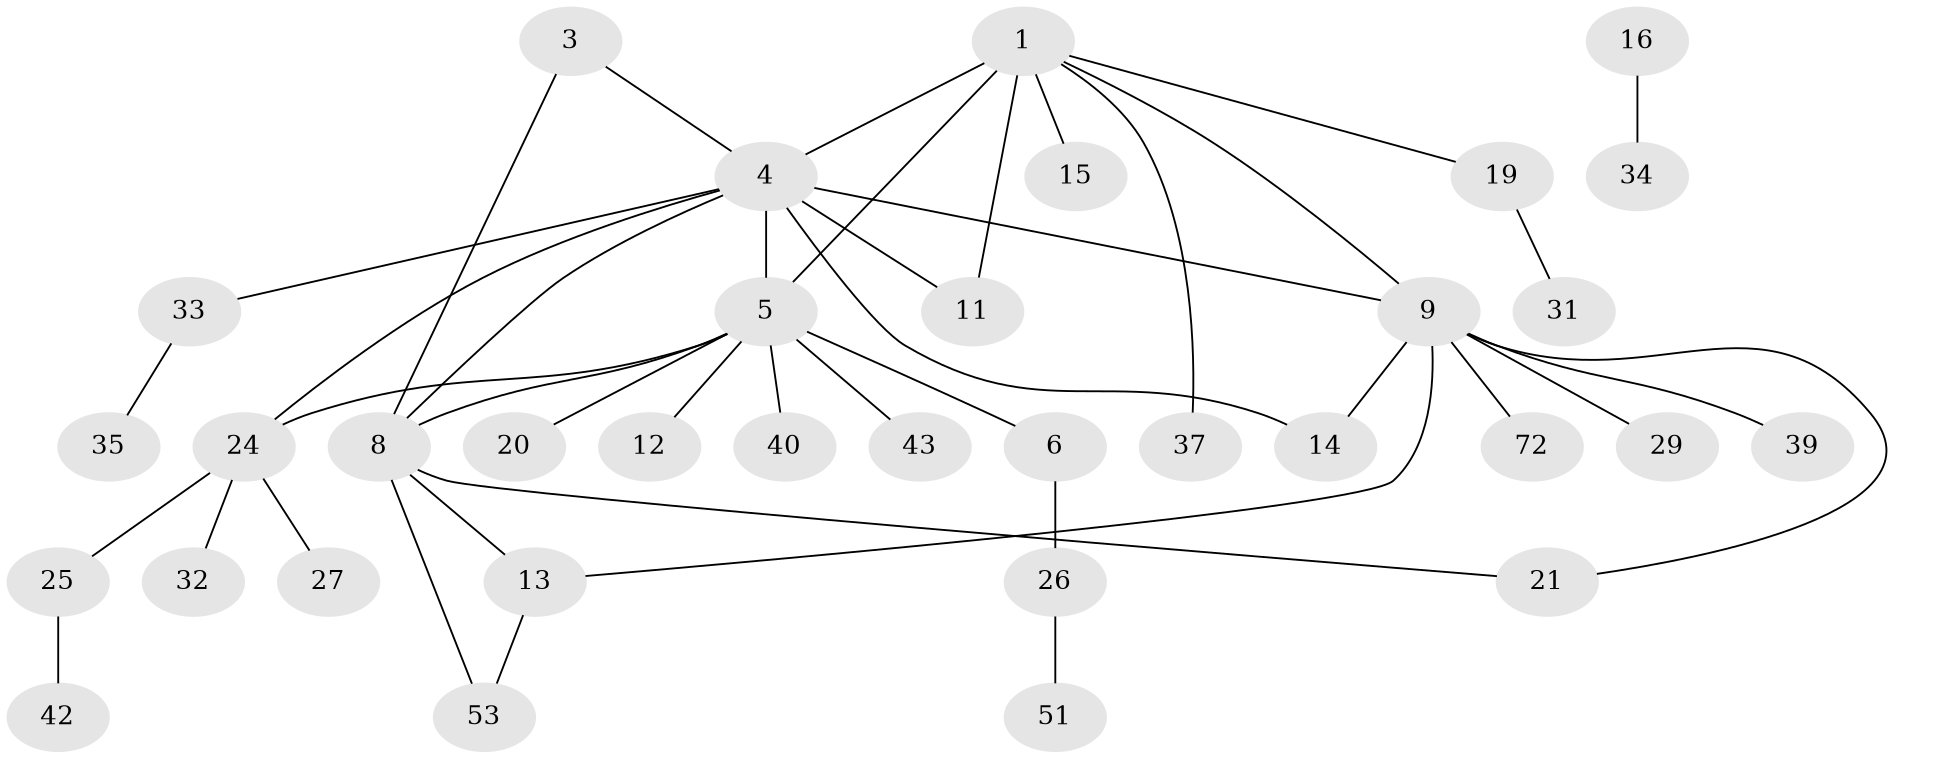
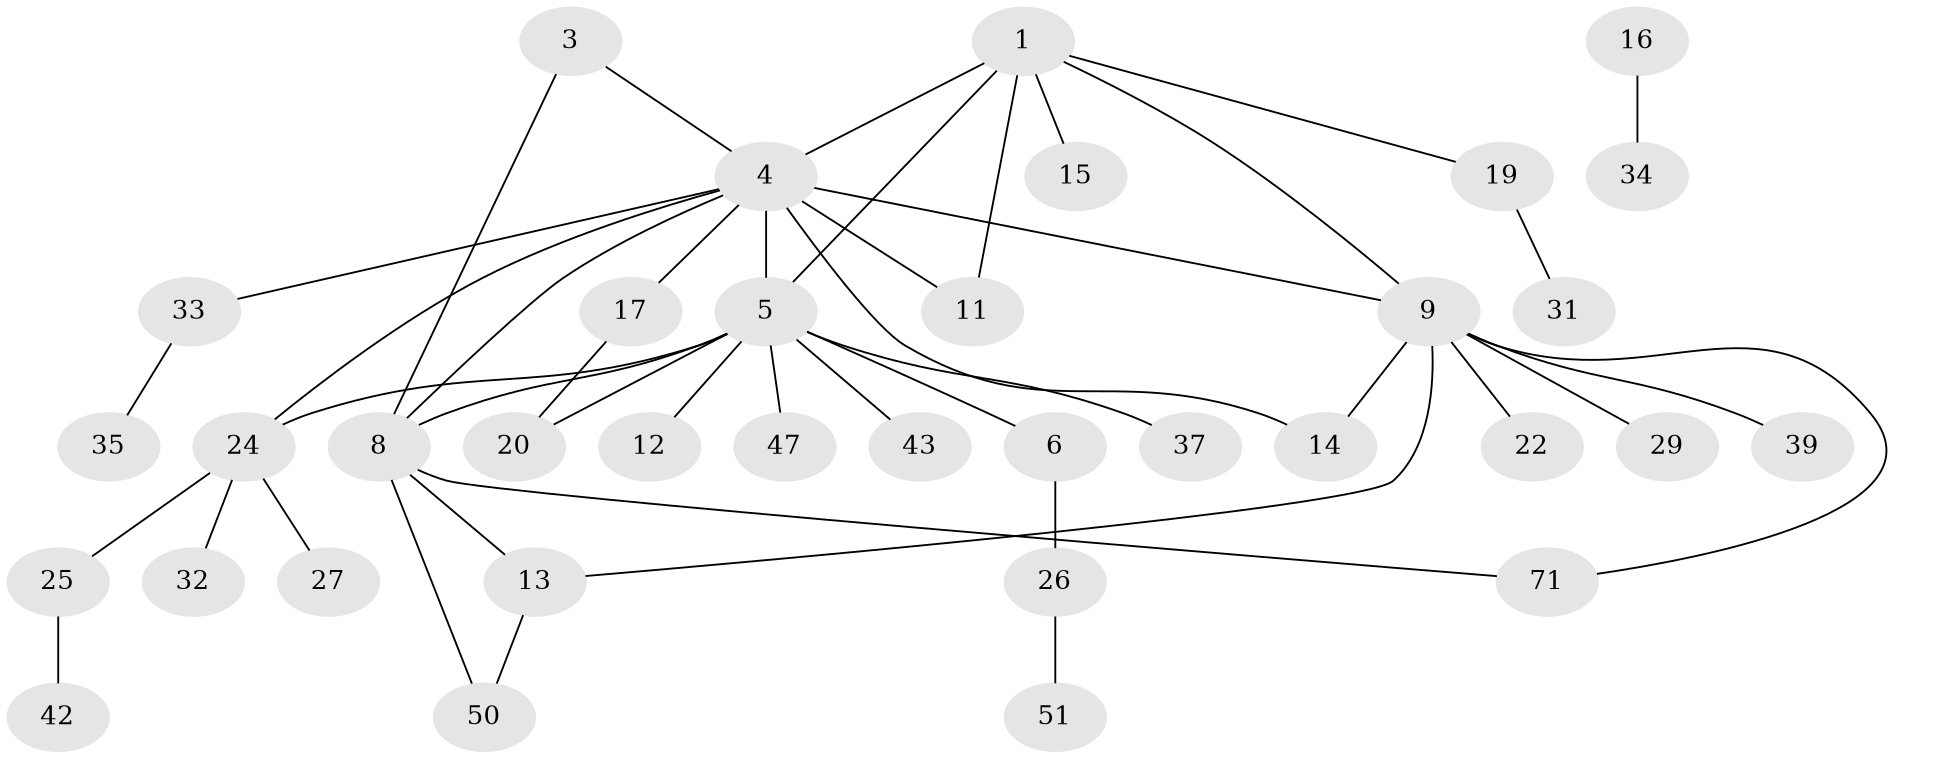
(1174, 218) -> (918, 366)
none -> (631, 312)
(785, 447) -> (785, 447)
(1532, 447) -> (1532, 447)
(1547, 582) -> (1547, 582)
(484, 717) -> (484, 717)
